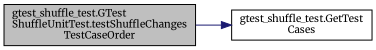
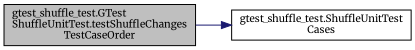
(302, 25) -> (321, 25)
